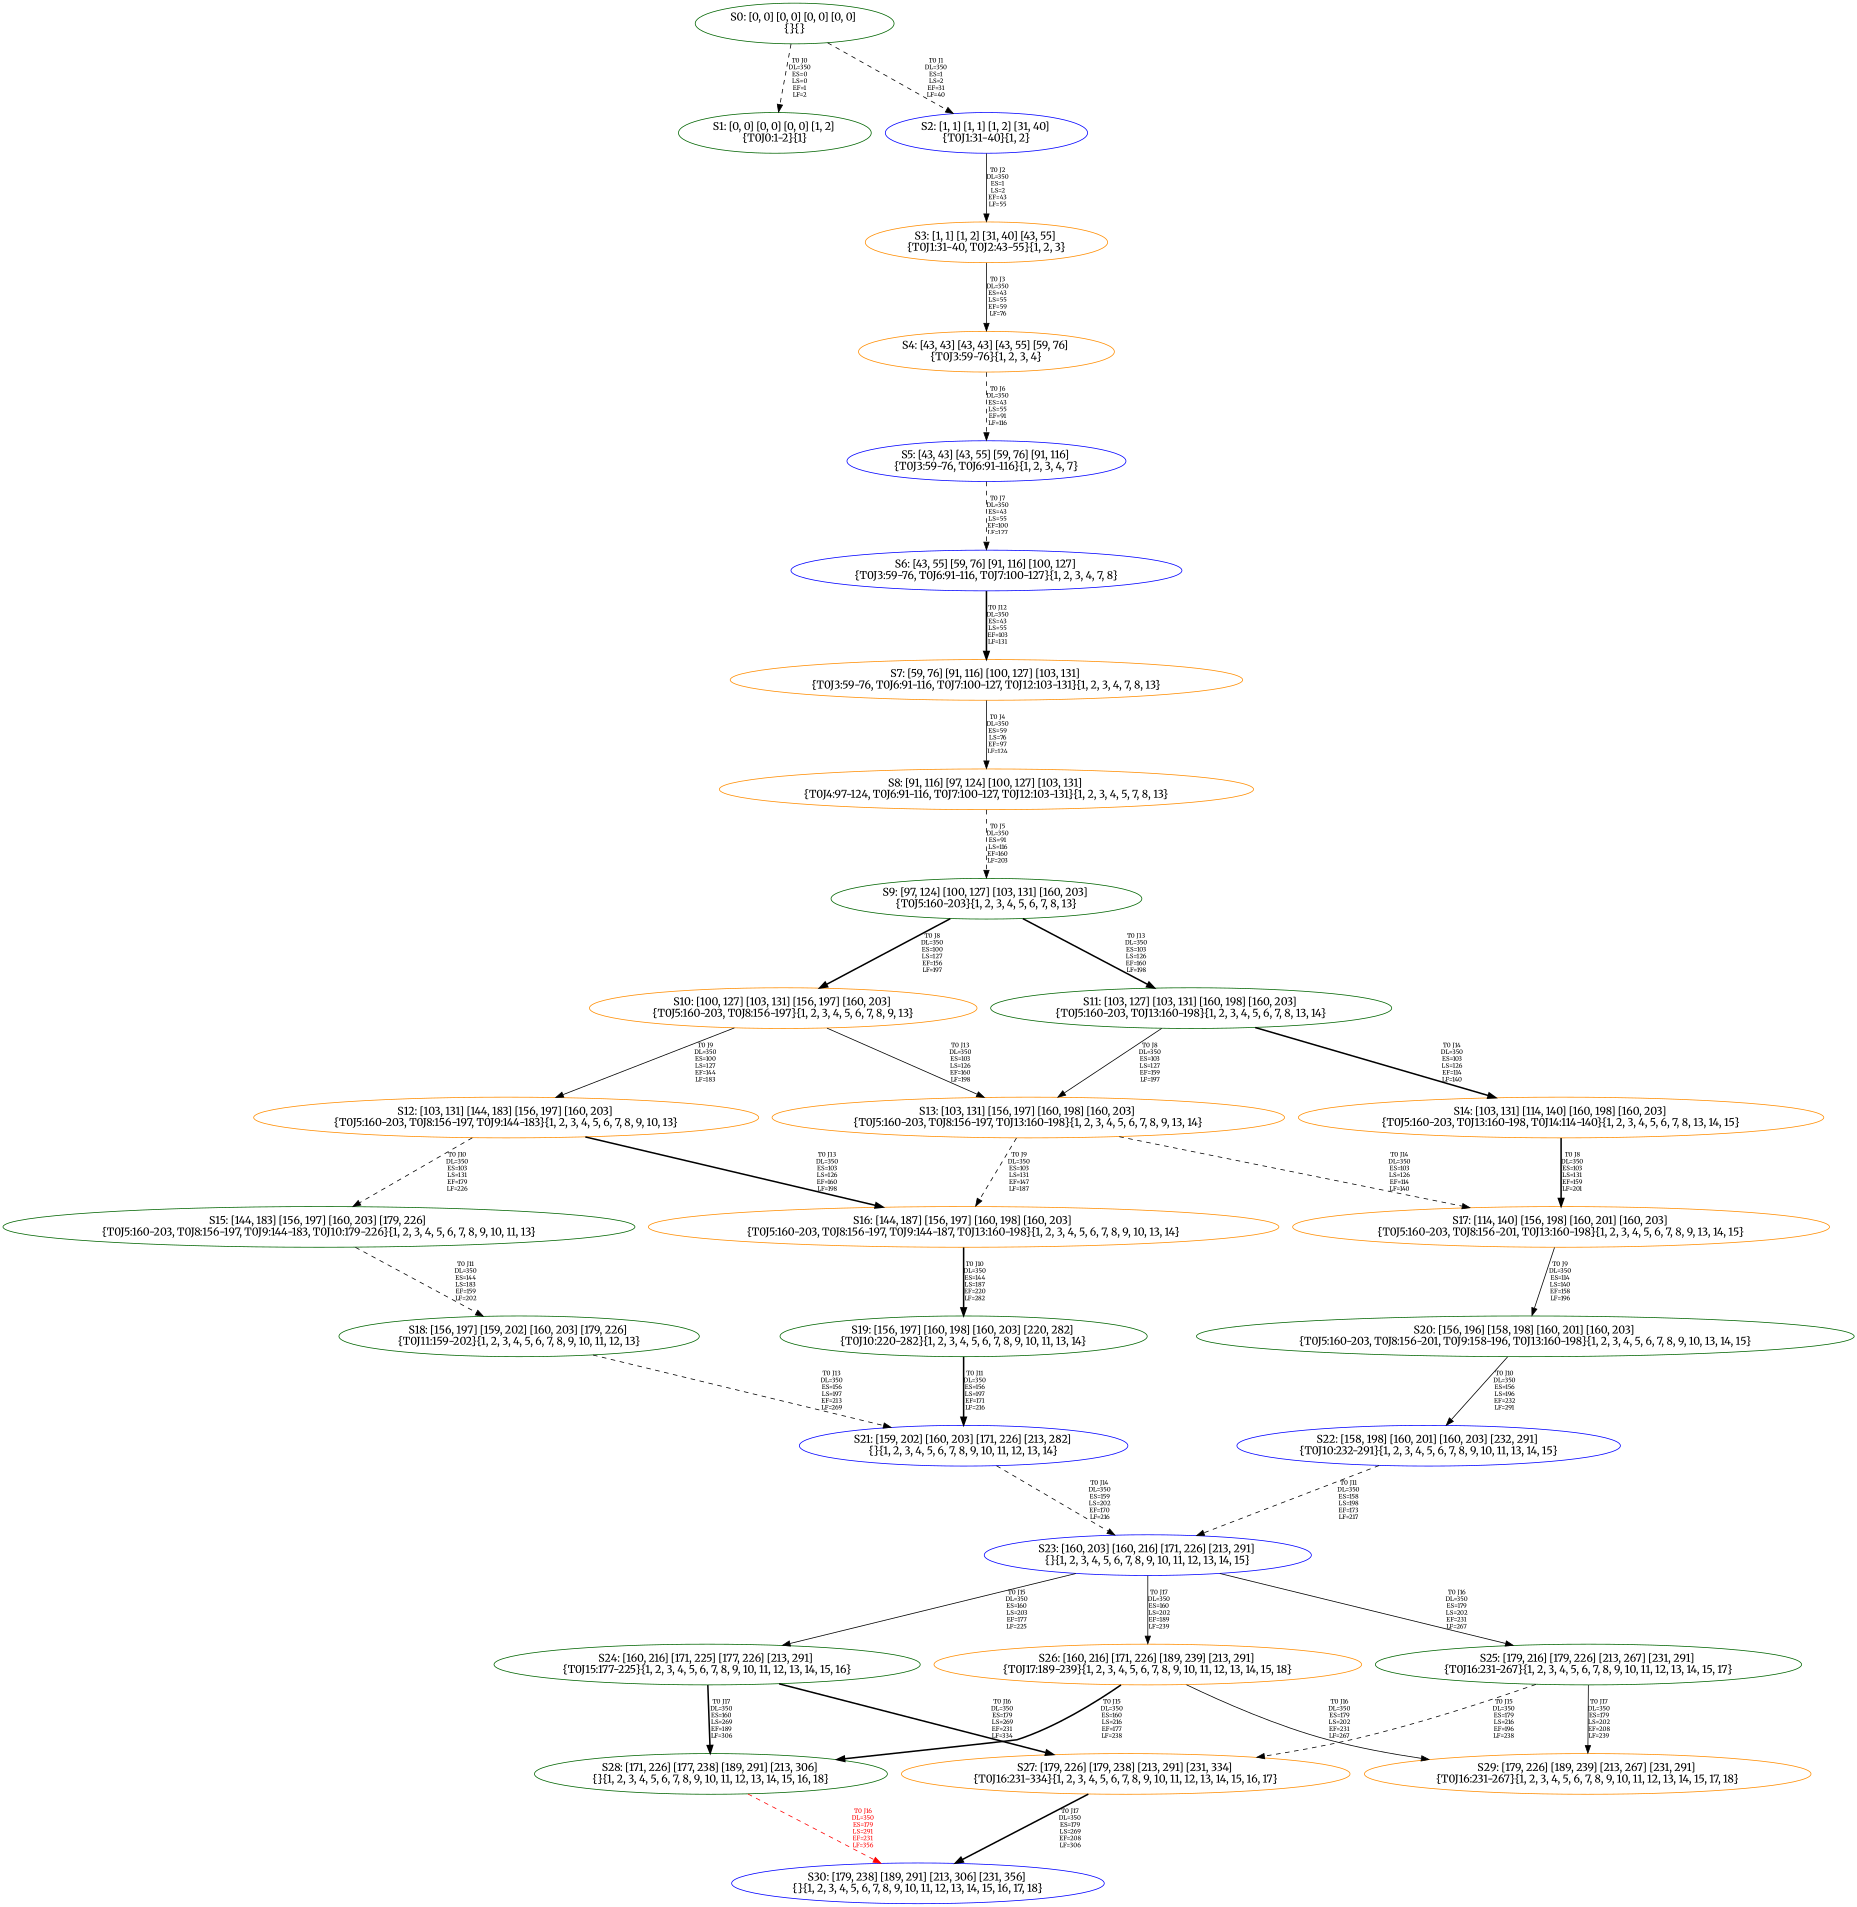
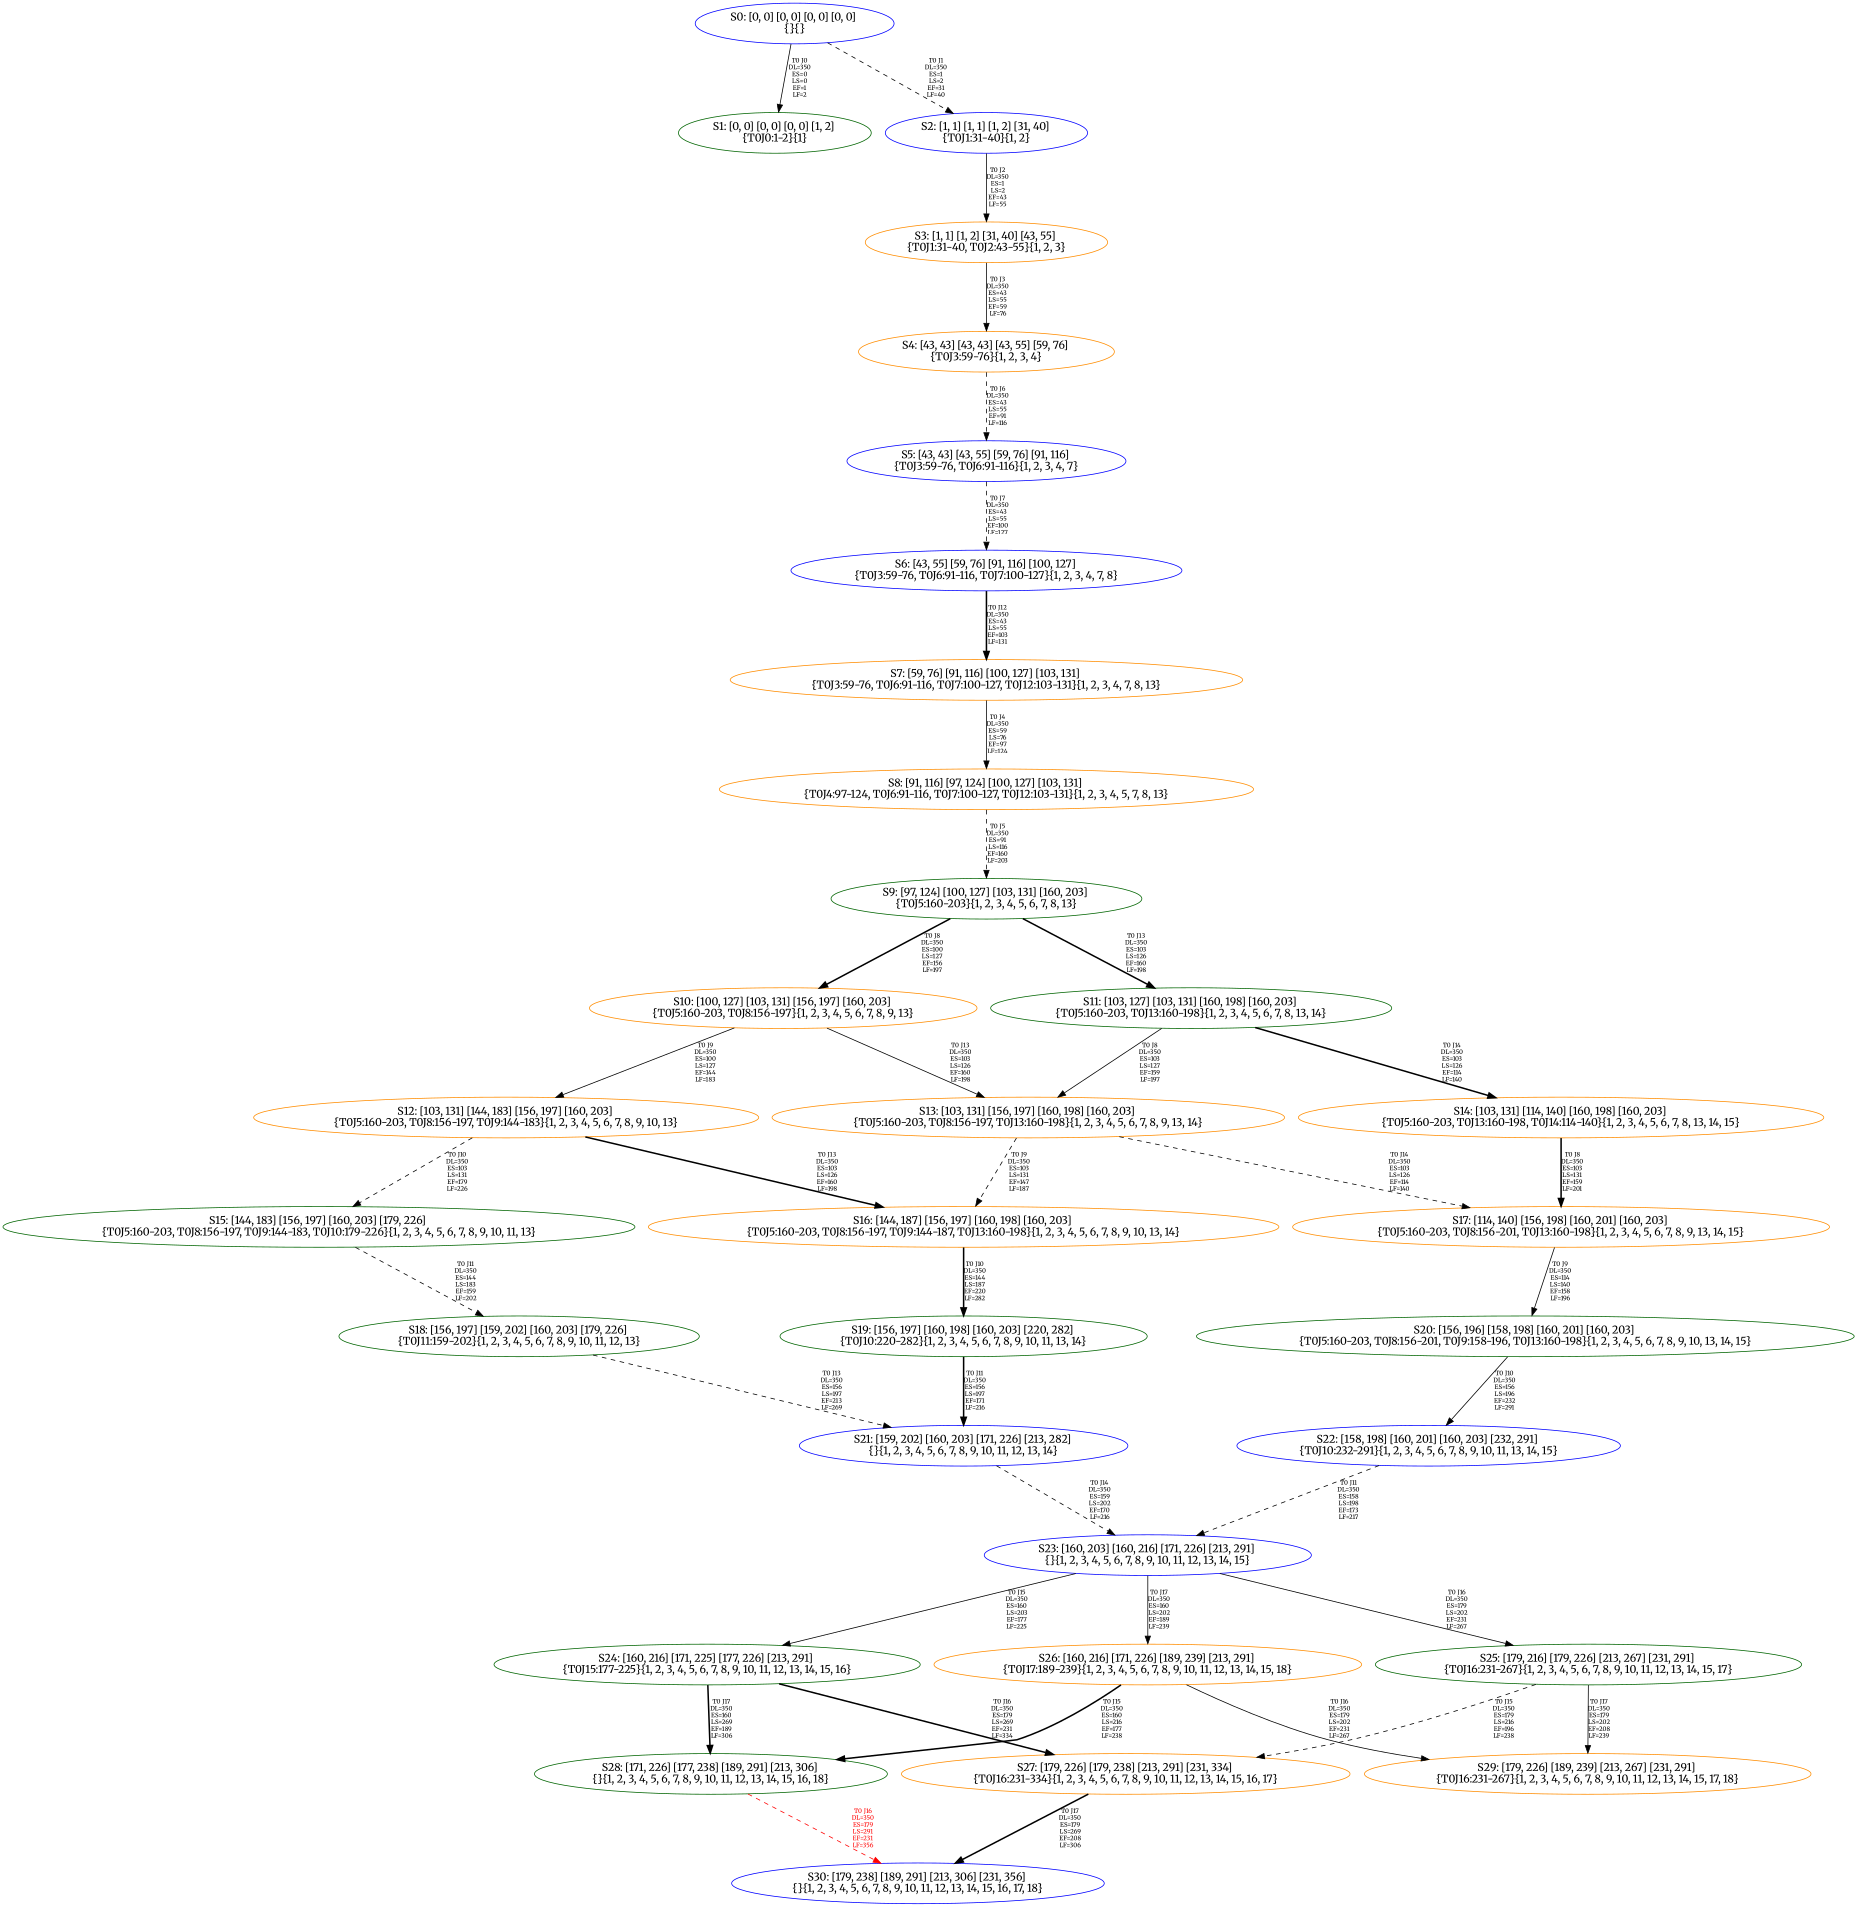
(795, 23) -> (795, 23)
(785, 74) -> (785, 74)
